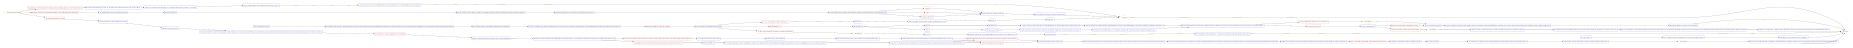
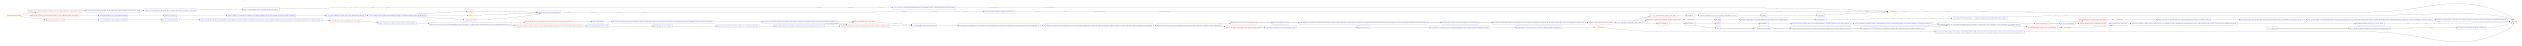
none -> (1243, 23)
